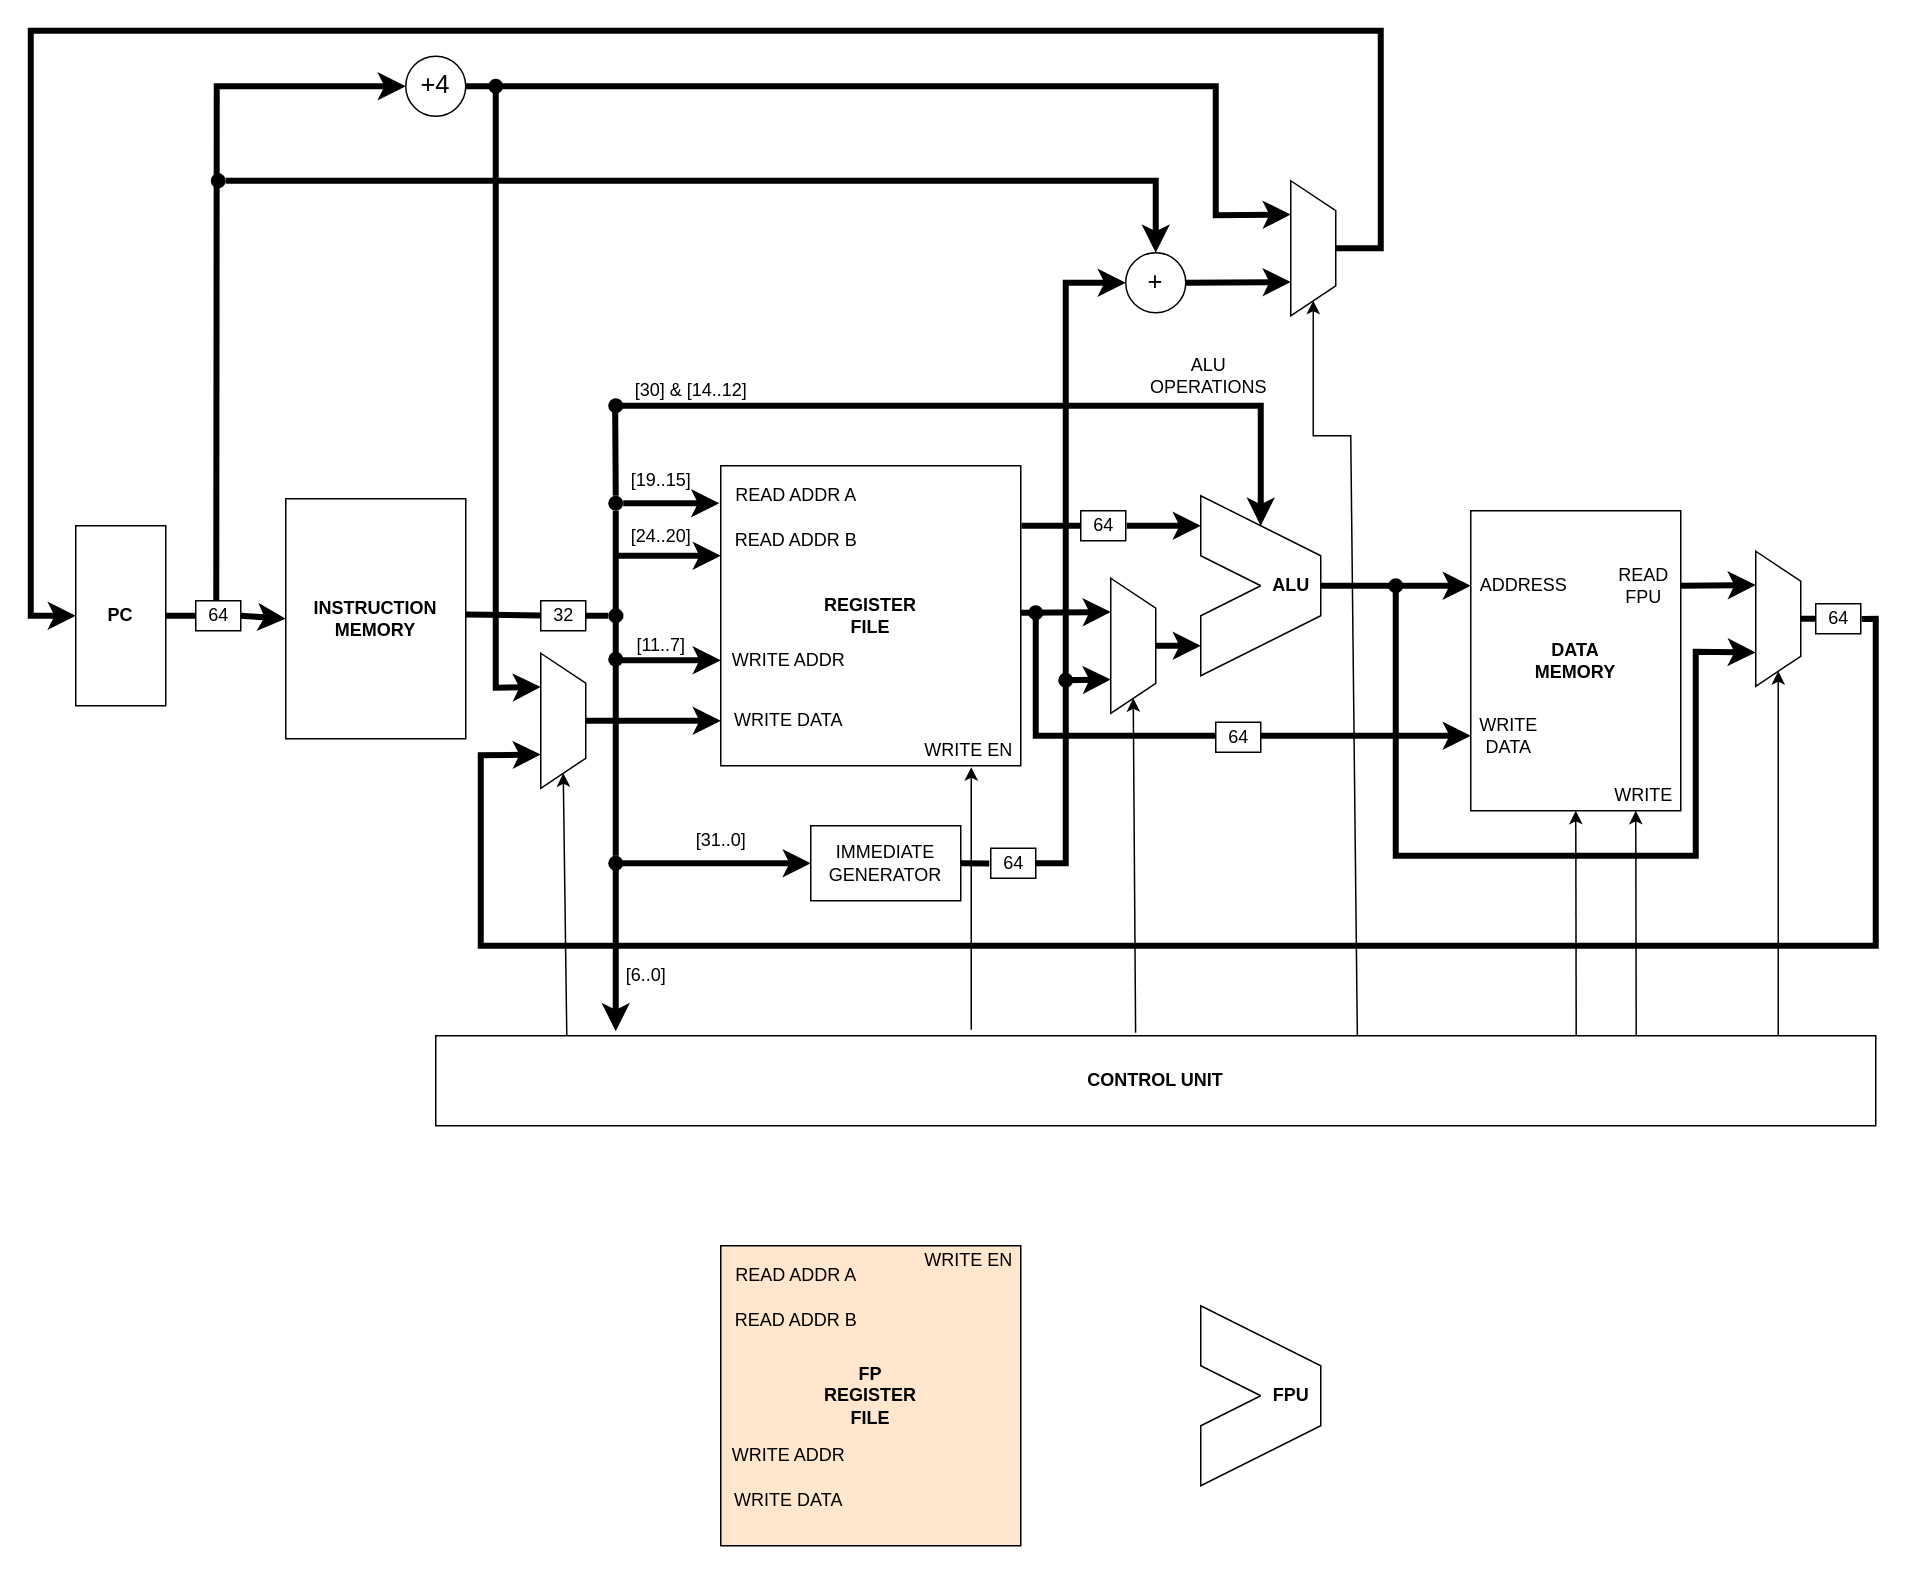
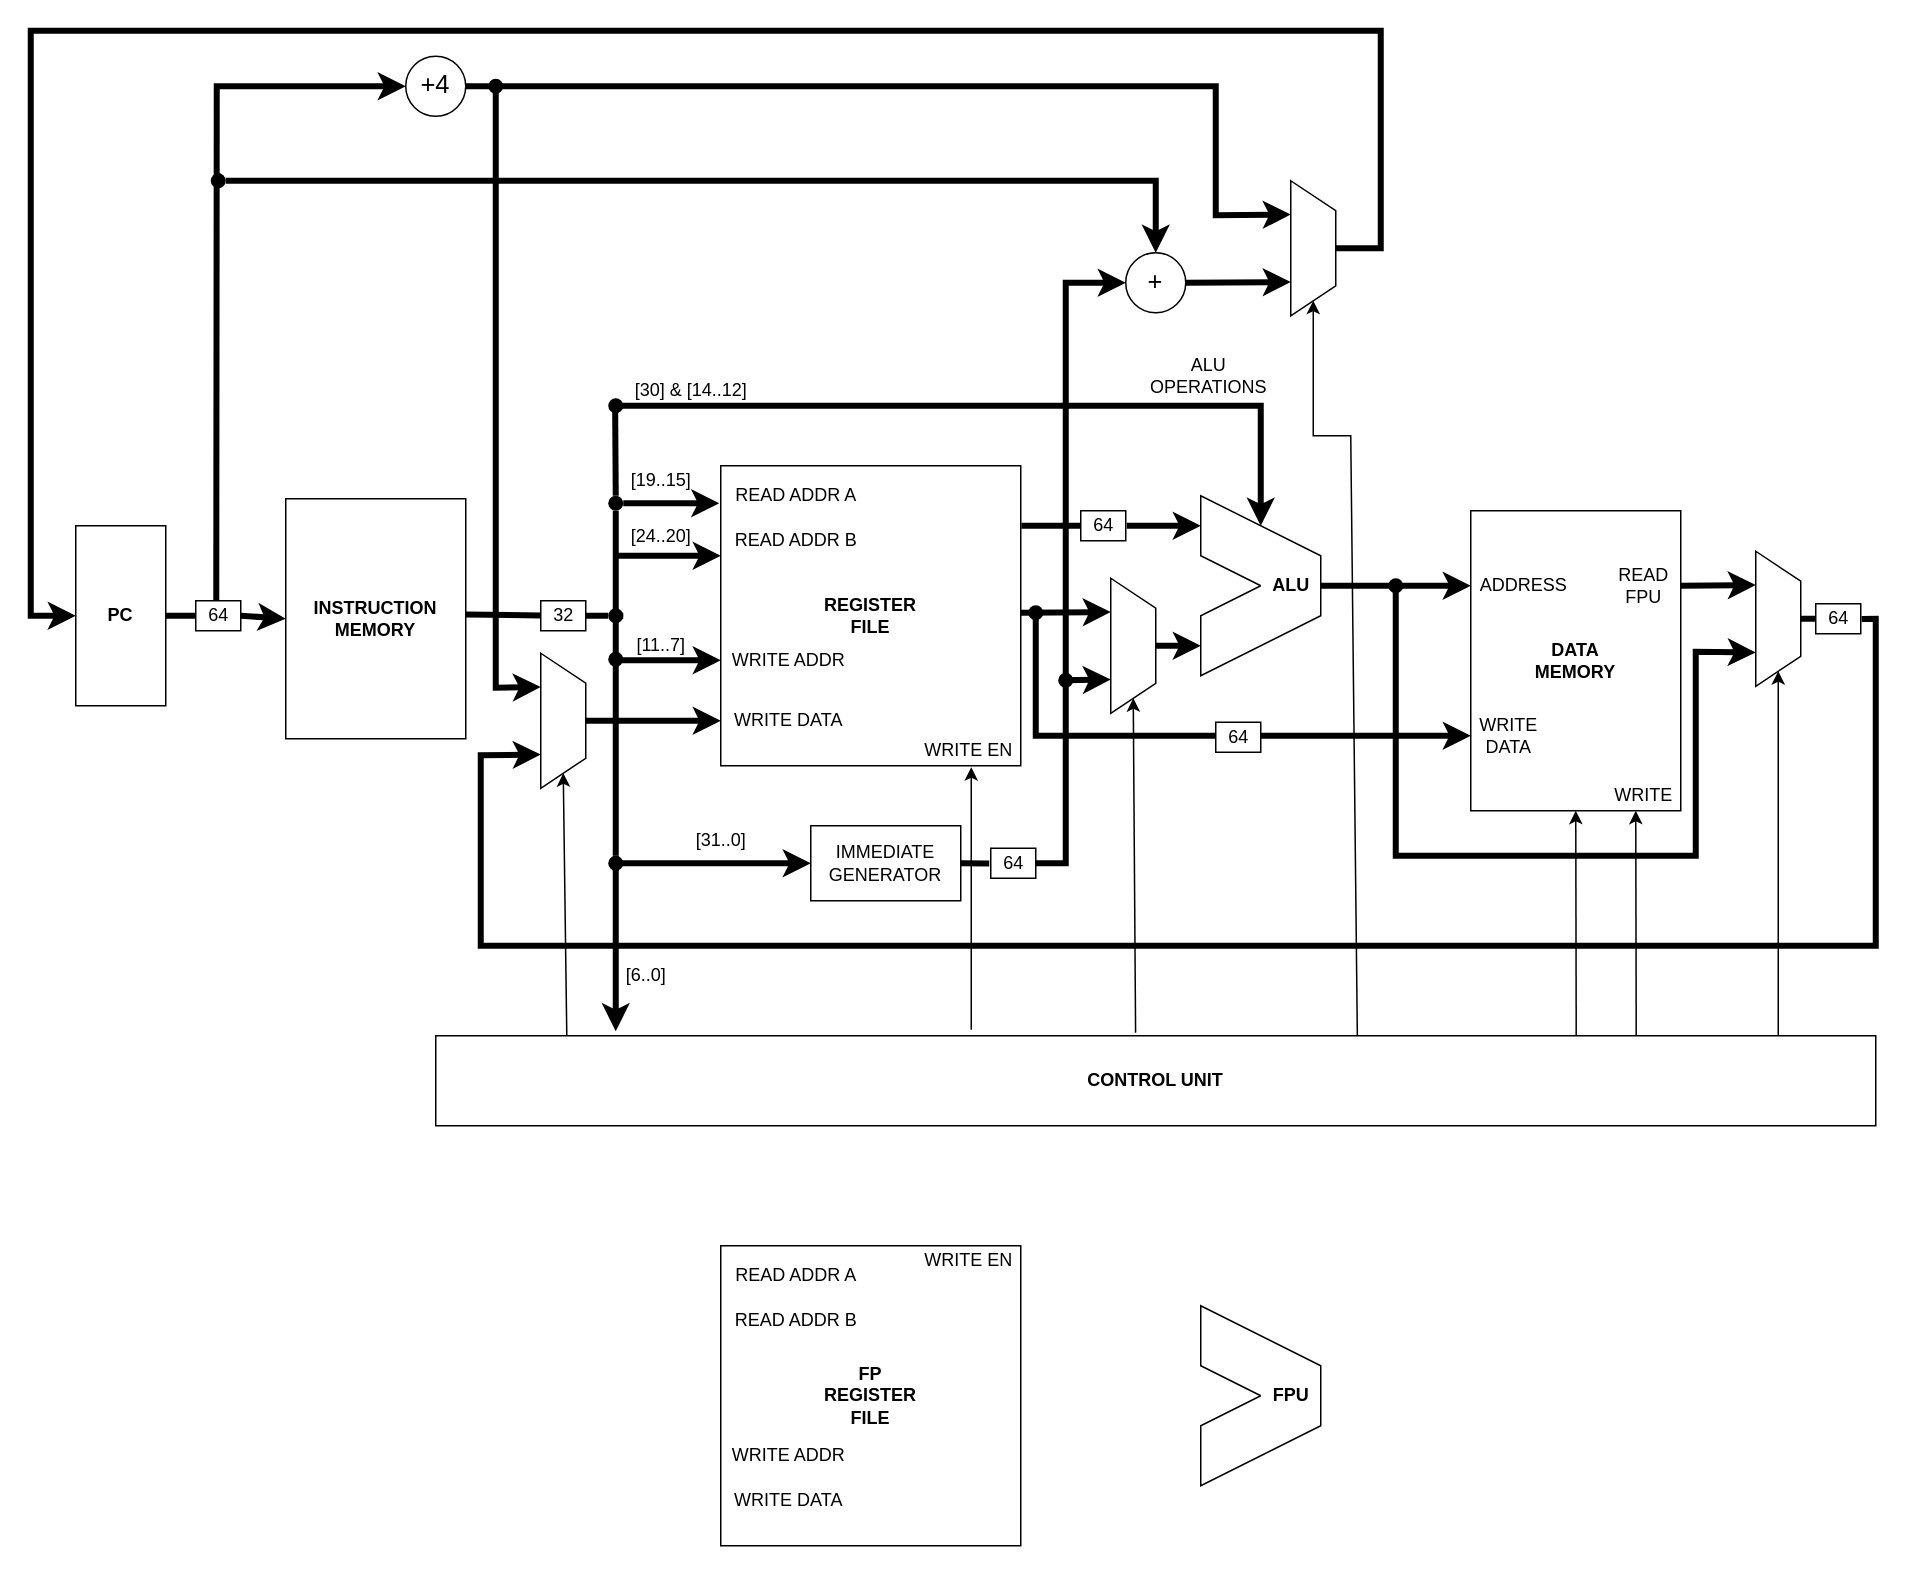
(871, 1396) -> (871, 1396)
